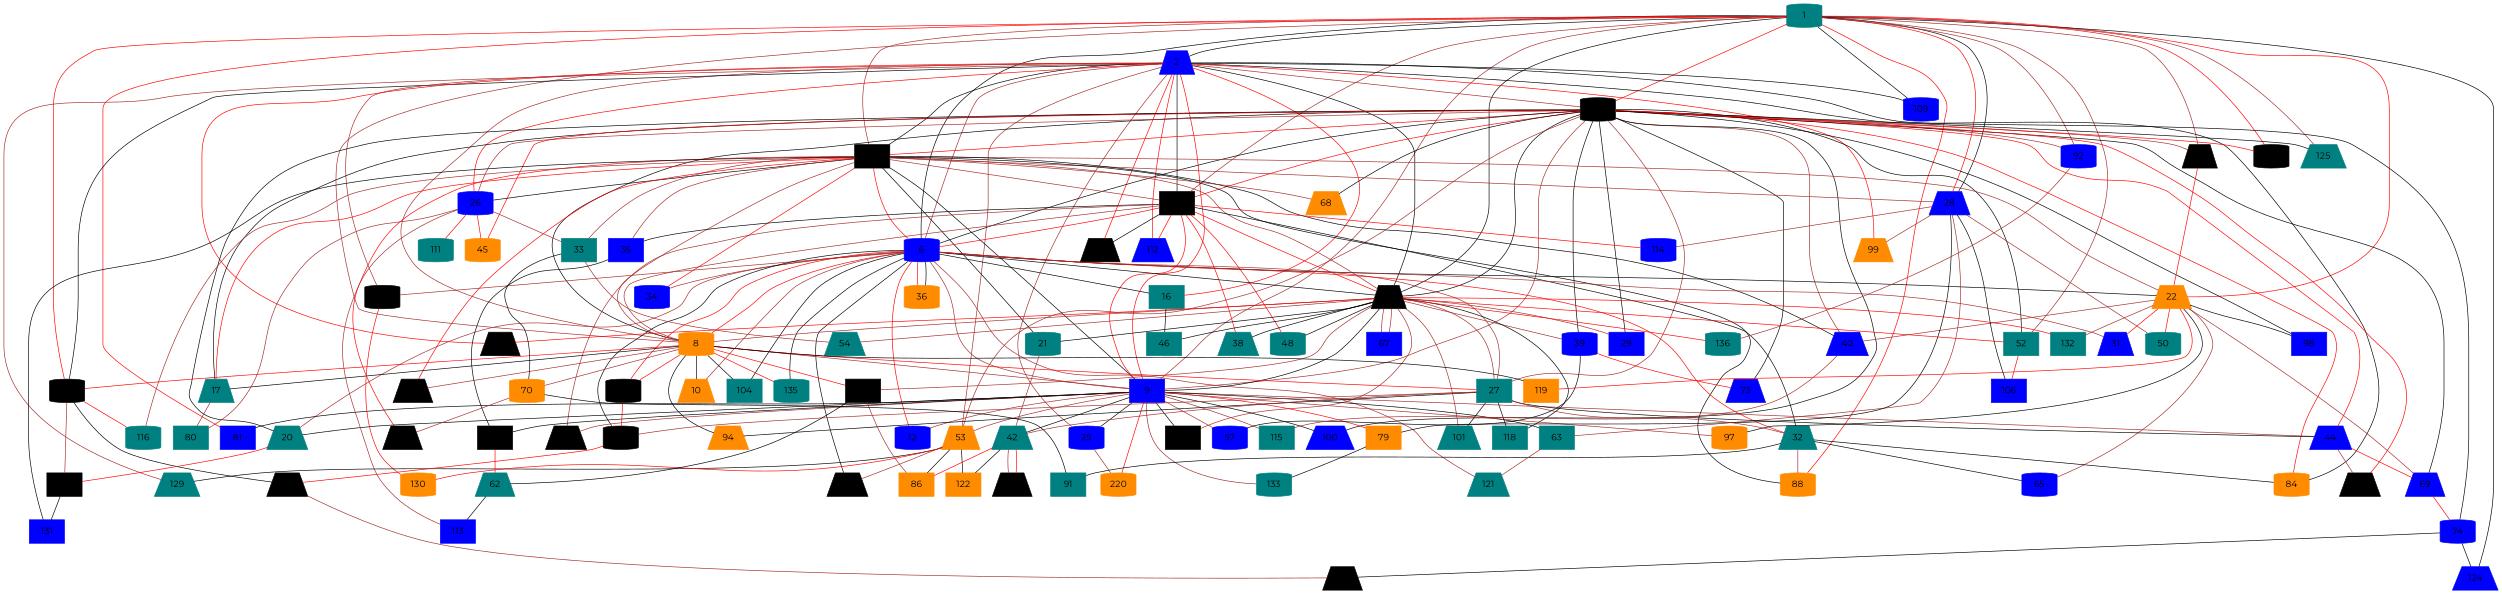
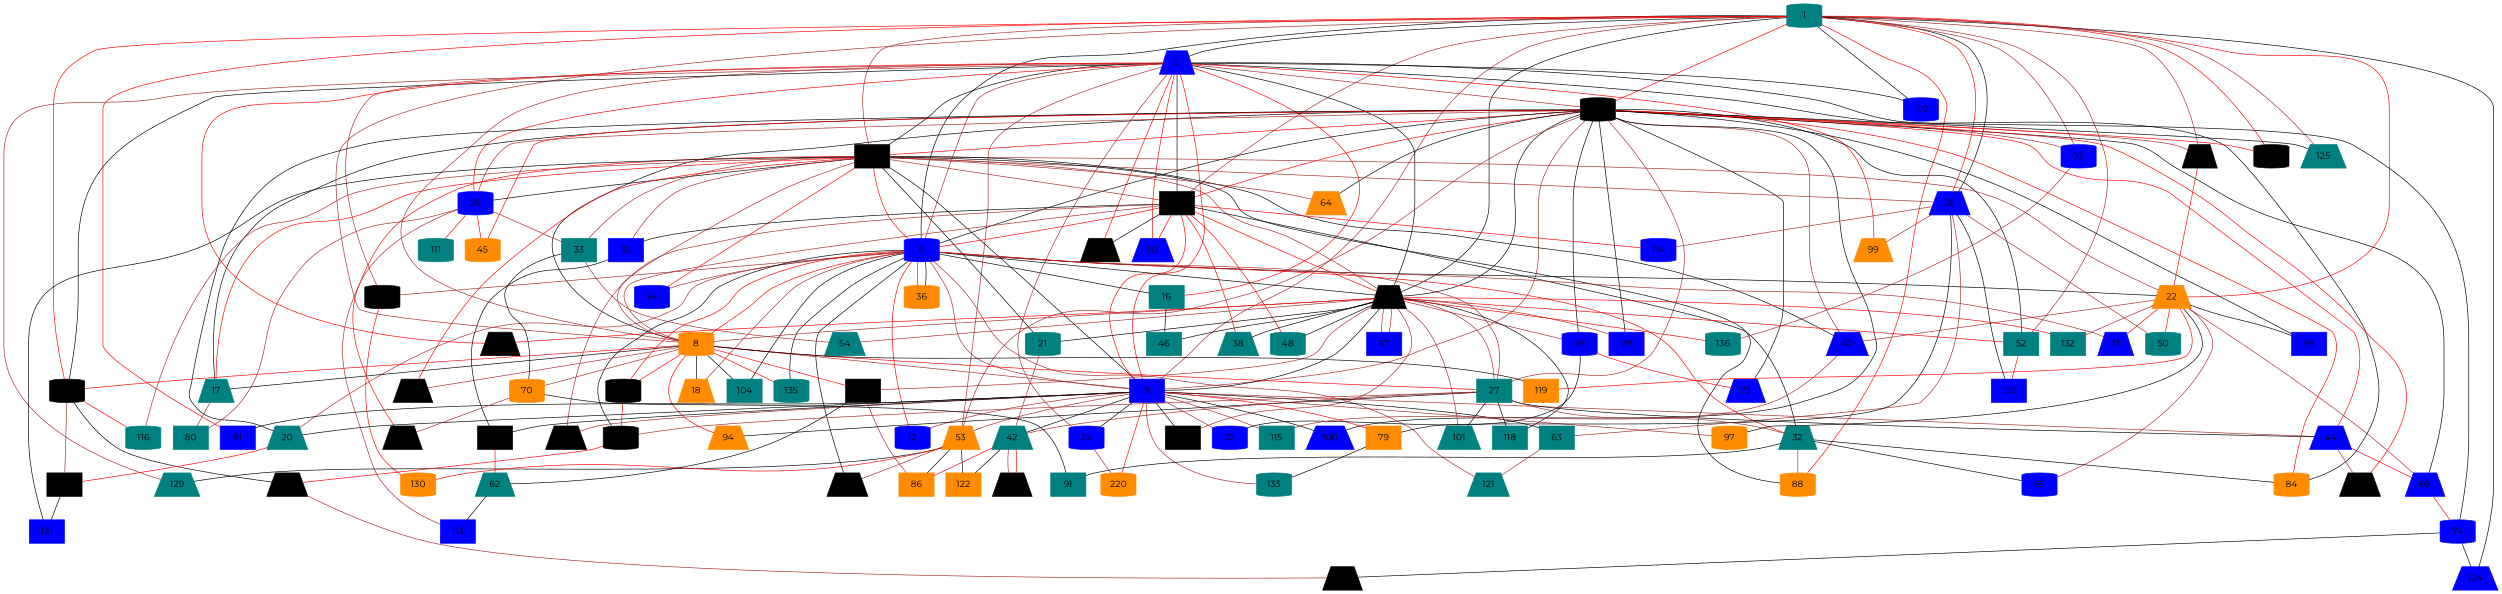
(1326, 203) -> (1326, 203)
(696, 391) -> (696, 391)
(670, 398) -> (670, 398)
